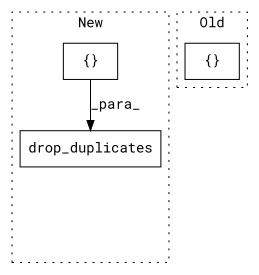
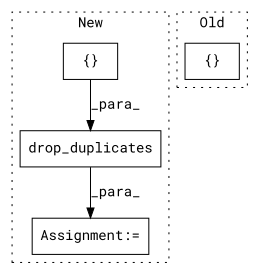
none -> (90, 236)
